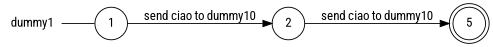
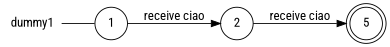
(200, 17) -> (174, 17)
(377, 17) -> (300, 17)
